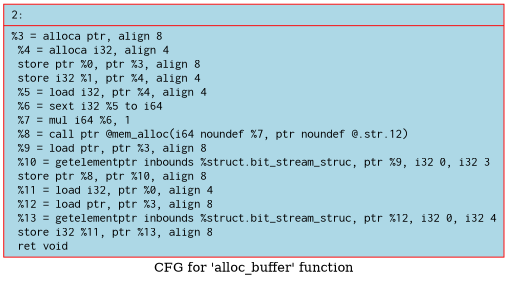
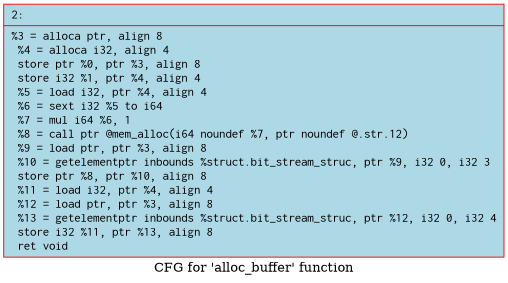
(112, 190) -> (112, 190)
